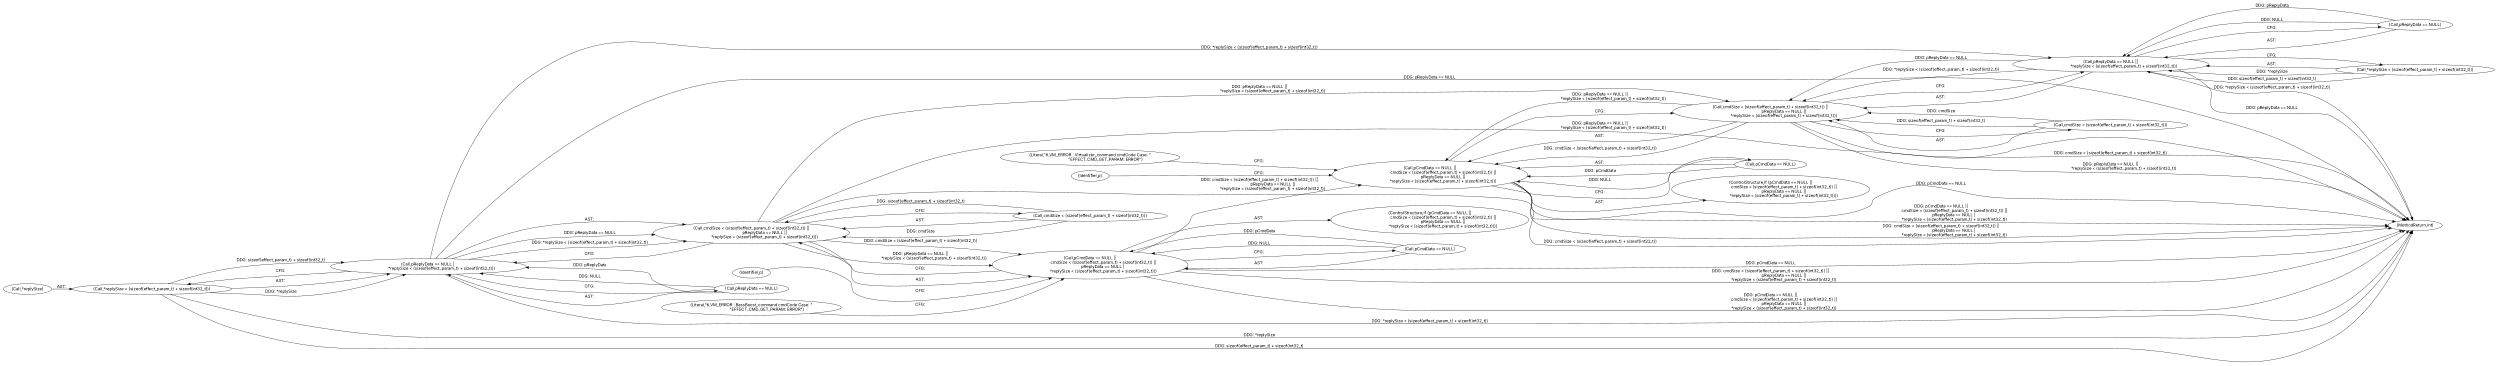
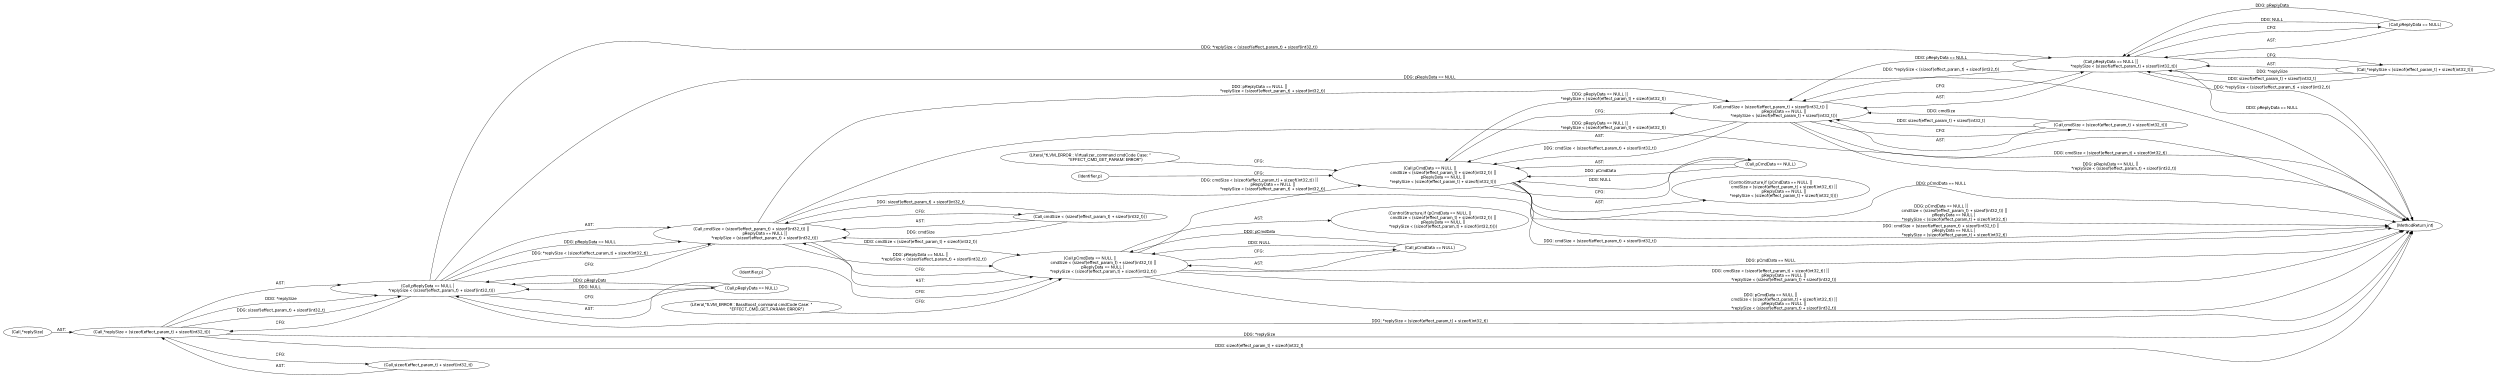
none -> (428, 365)
